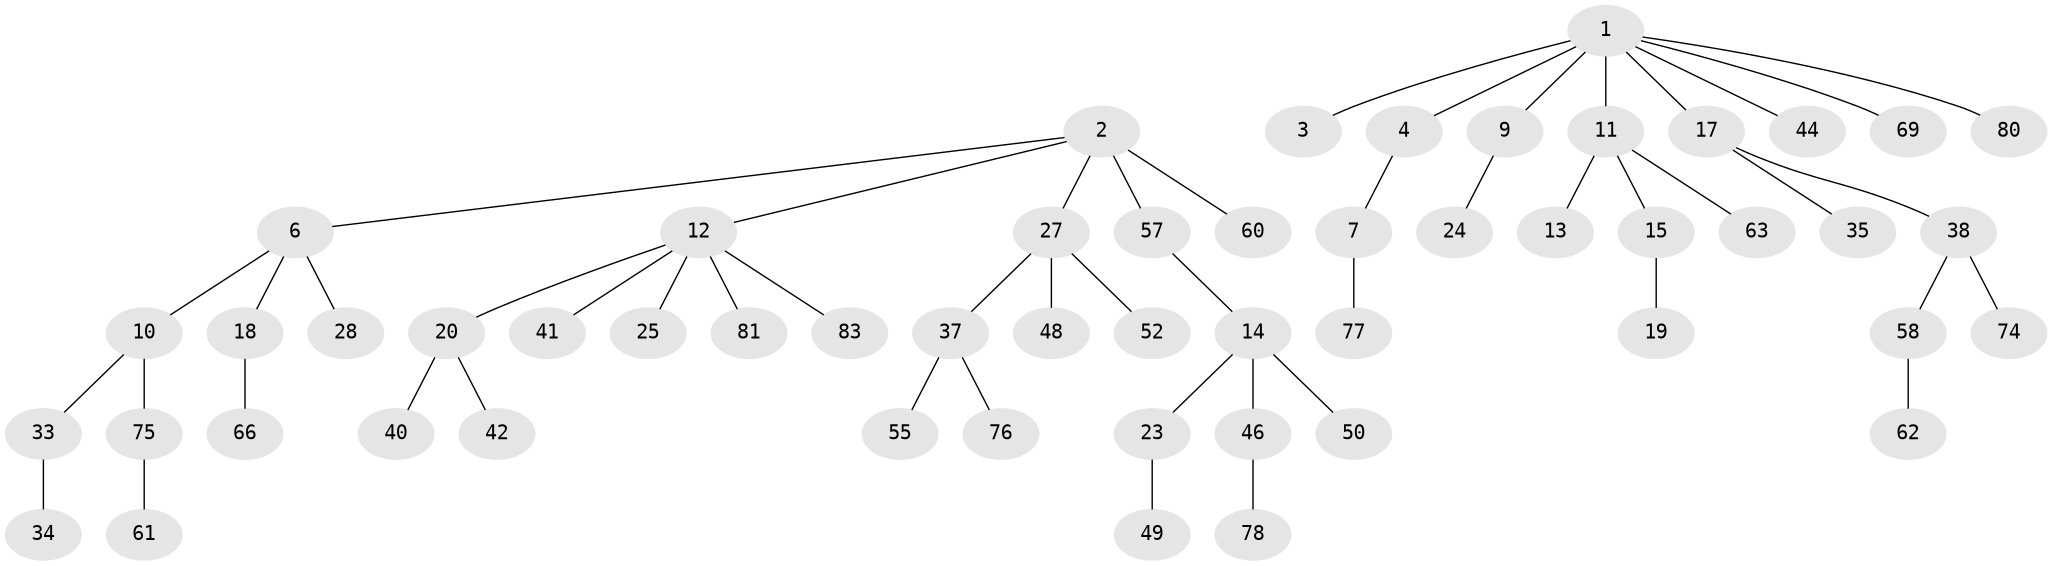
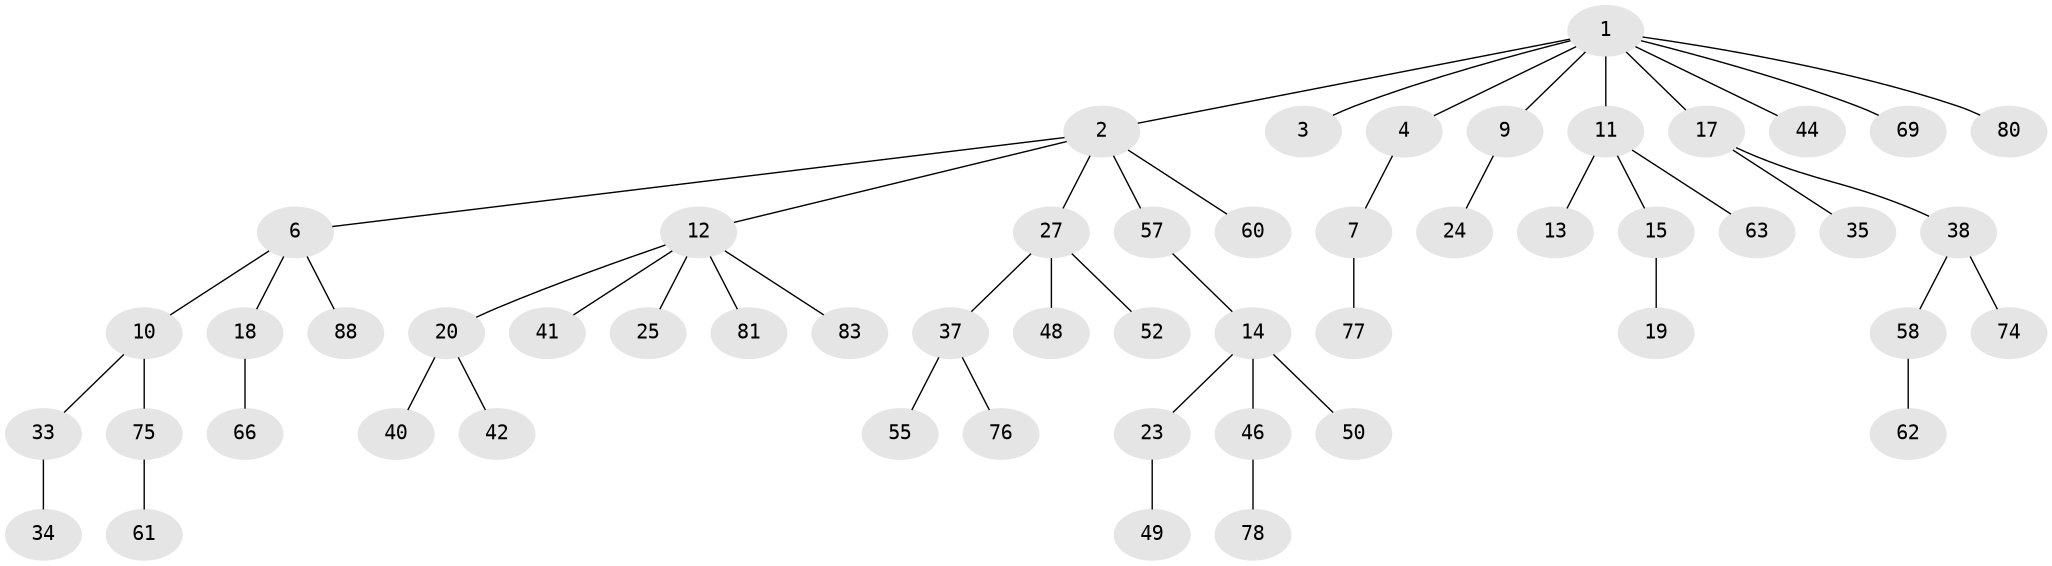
none -> (1354, 81)
(346, 333) -> (346, 333)
